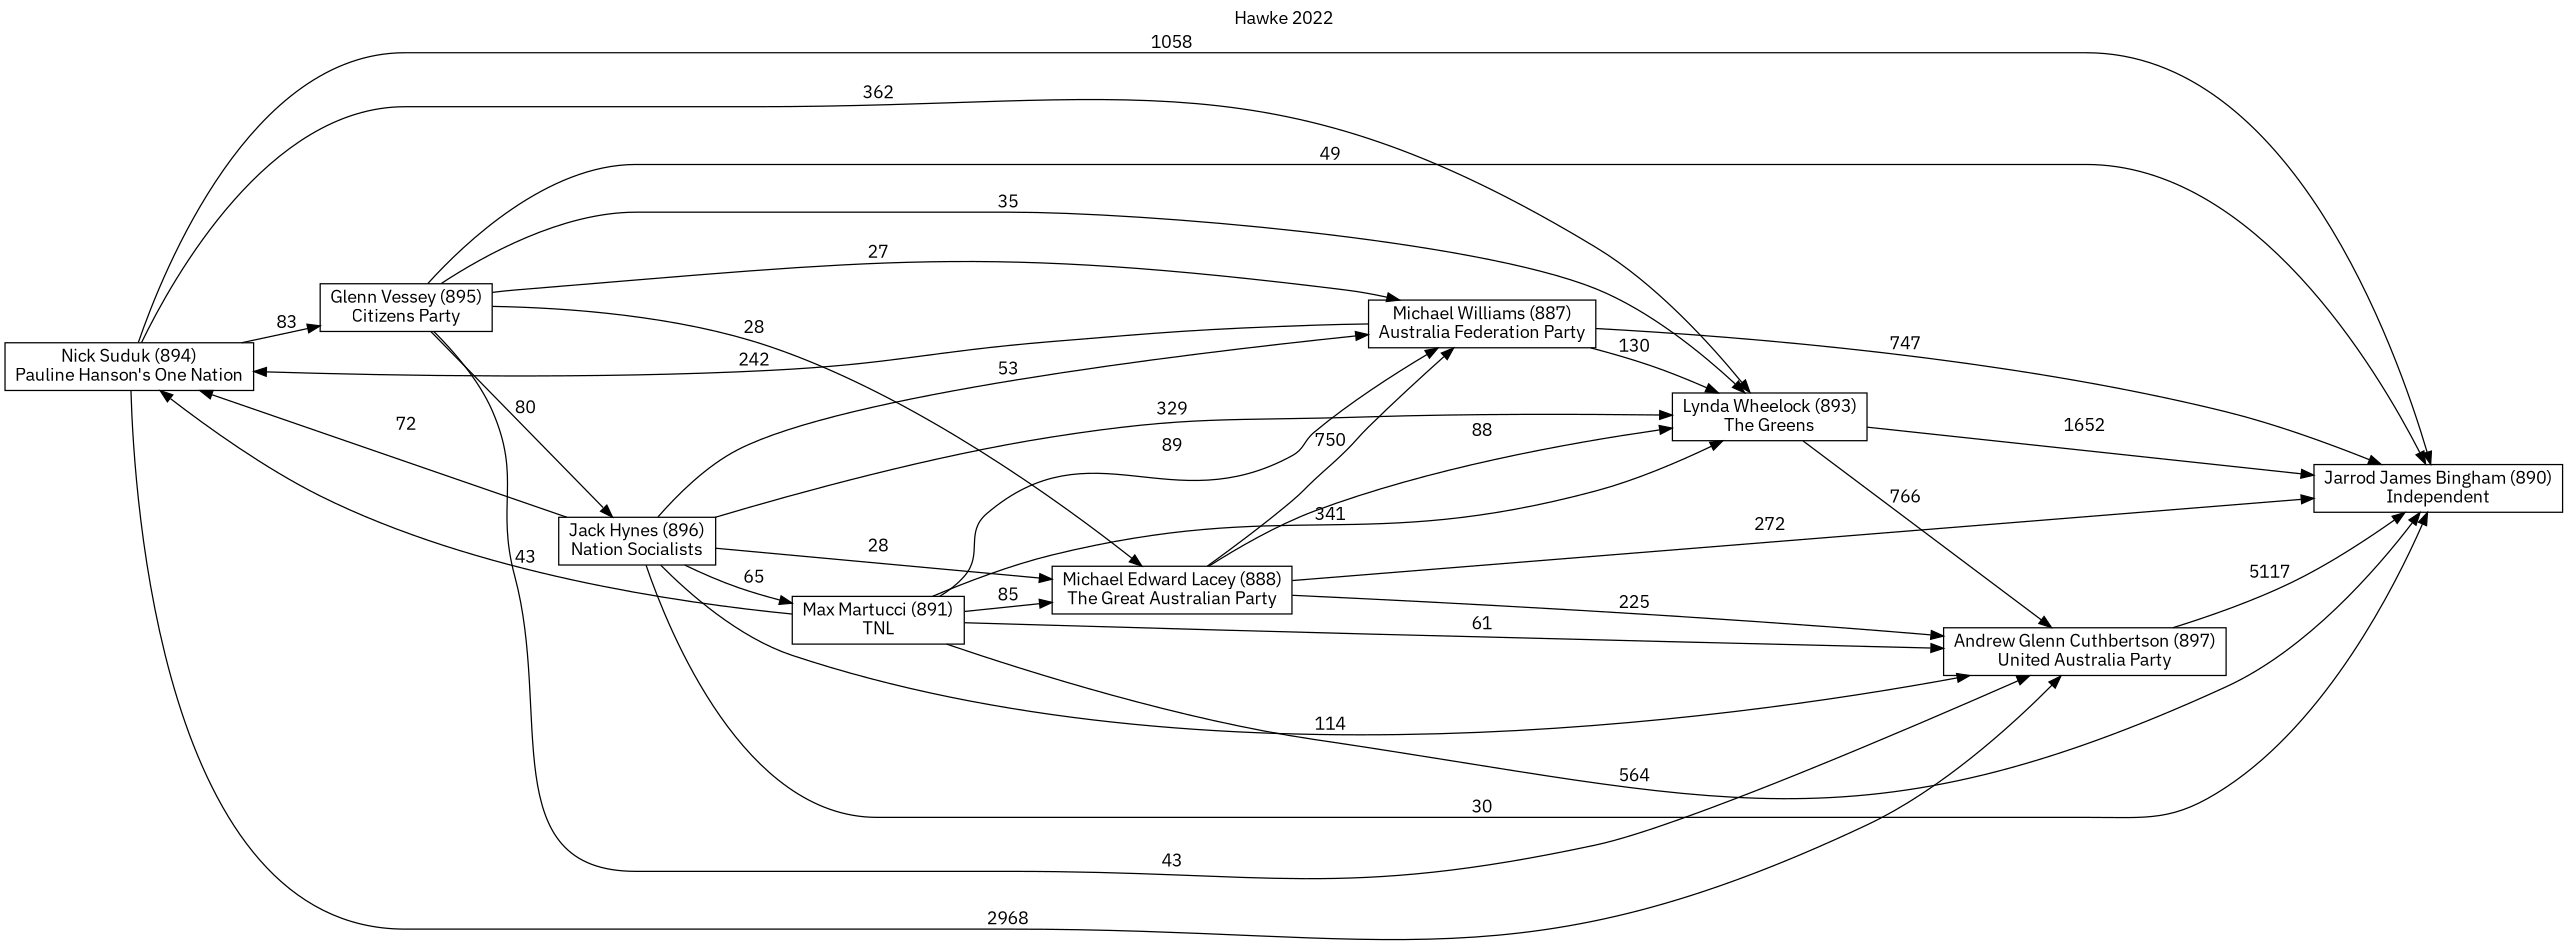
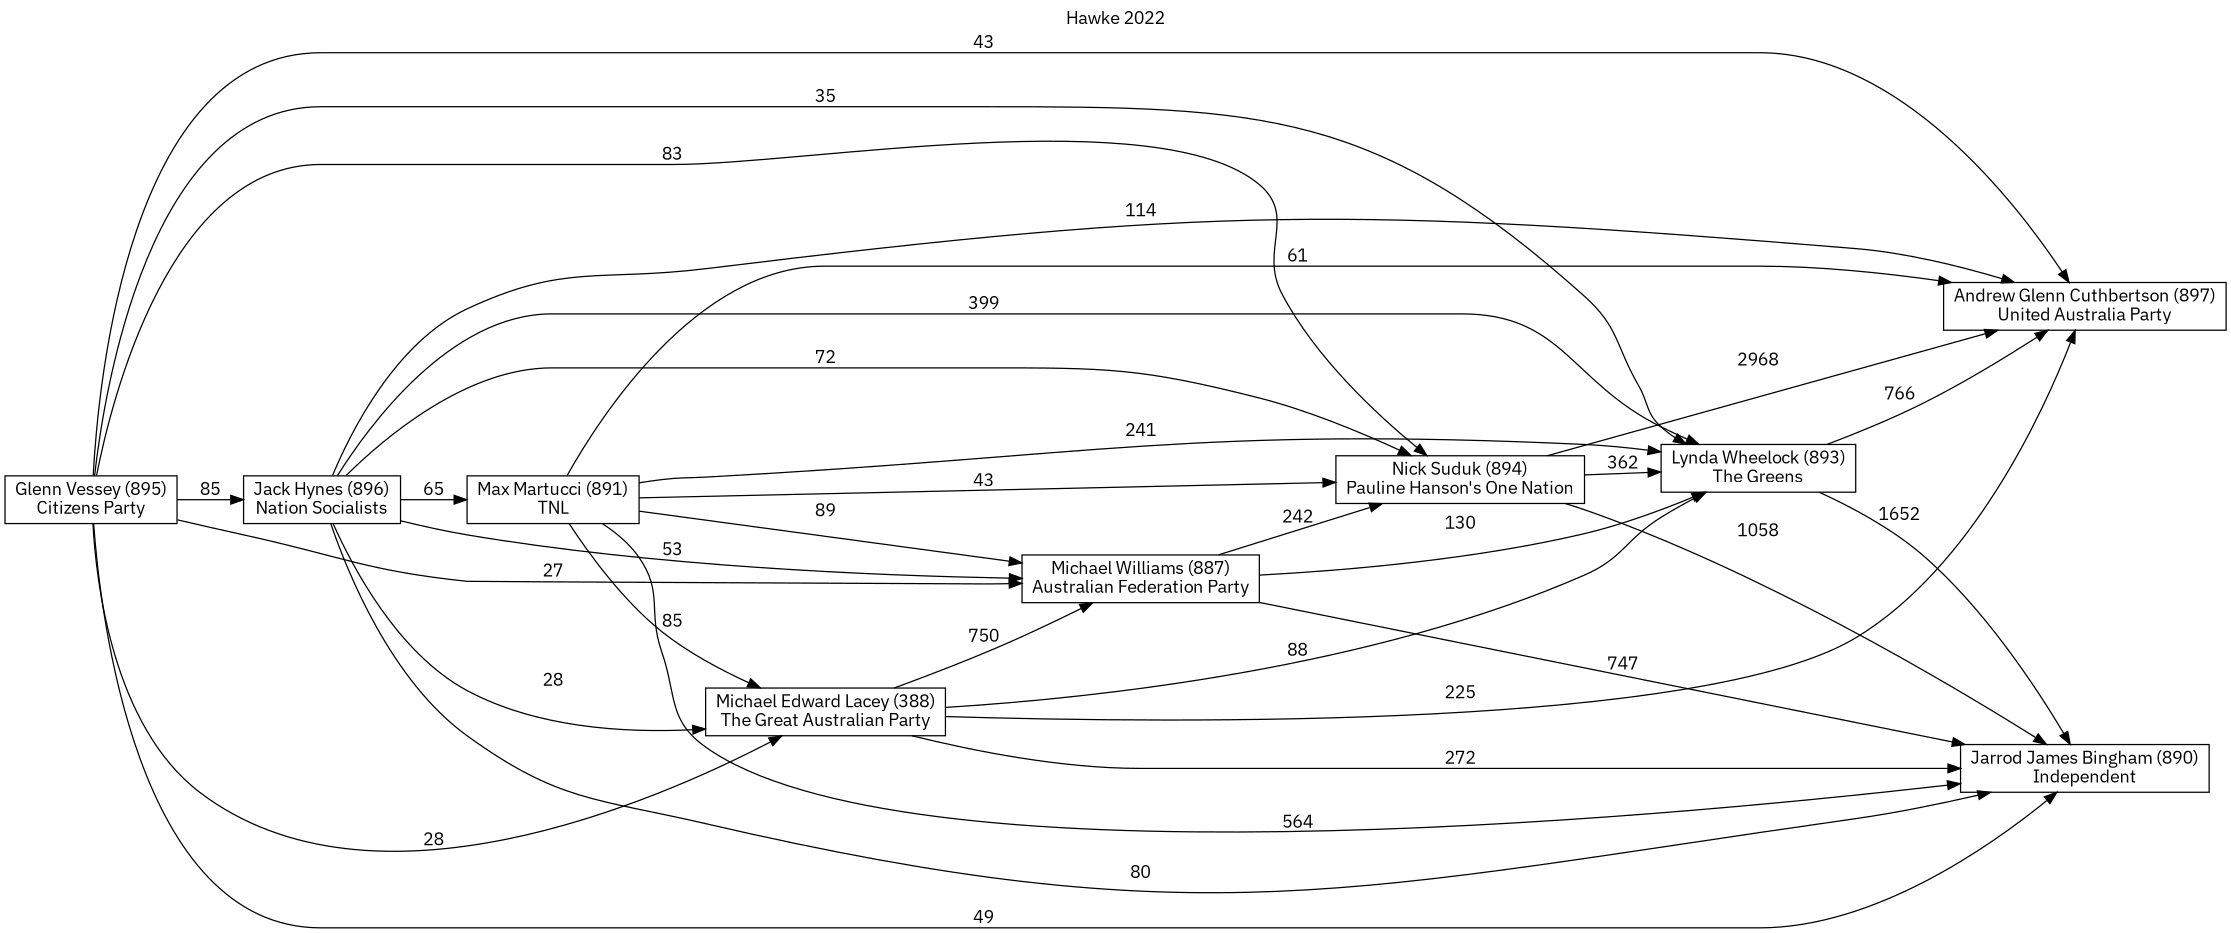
(1482, 324) -> (1141, 579)
(275, 336) -> (749, 160)
(525, 409) -> (210, 490)
(1172, 410) -> (984, 304)
(1330, 515) -> (1141, 431)
(2289, 584) -> none
(1172, 590) -> (826, 712)
(1482, 808) -> (1141, 873)
